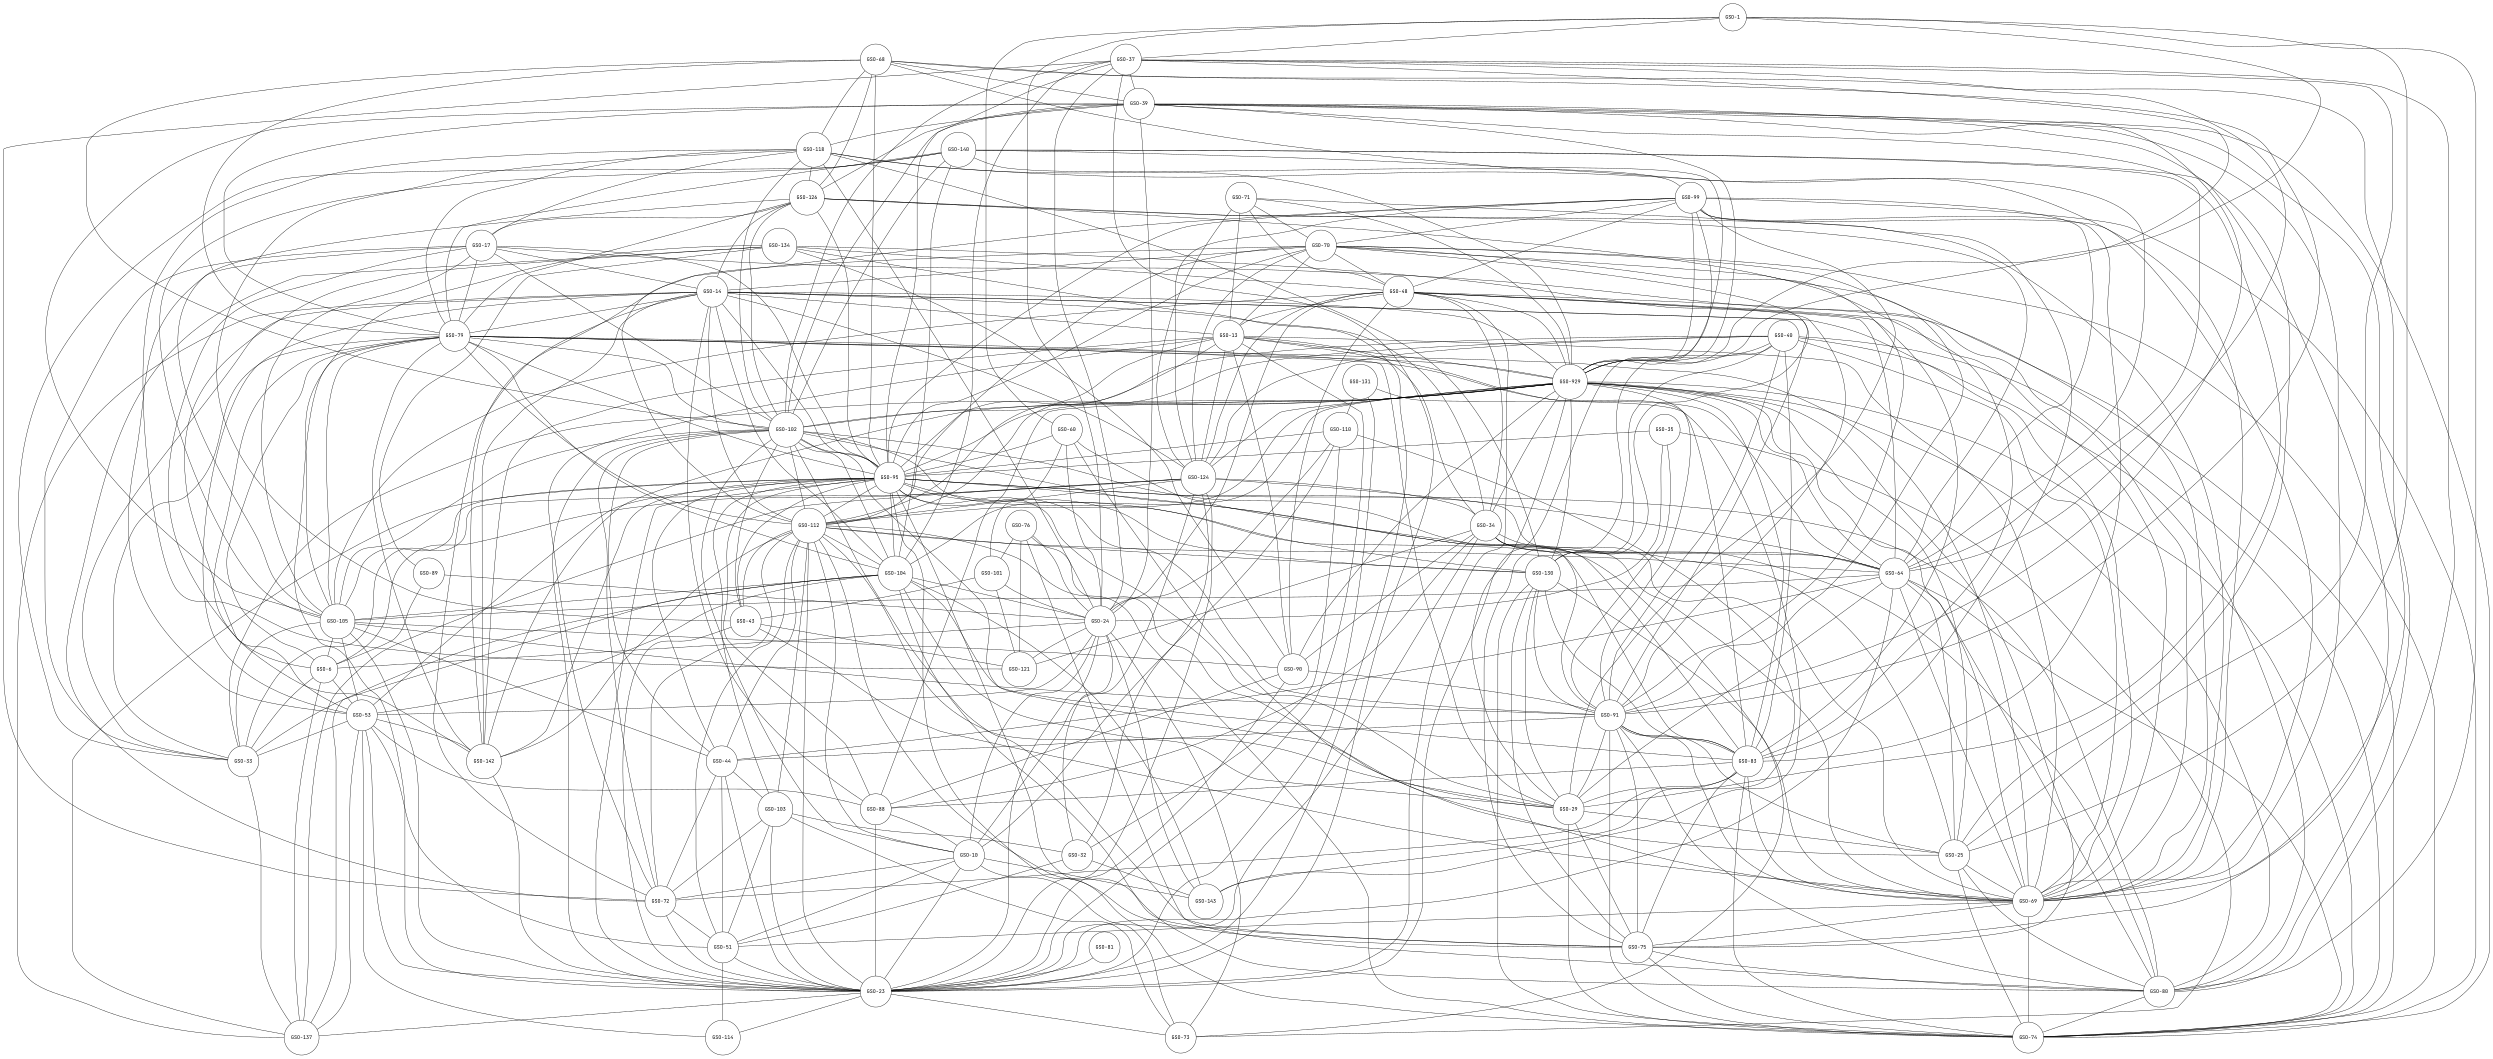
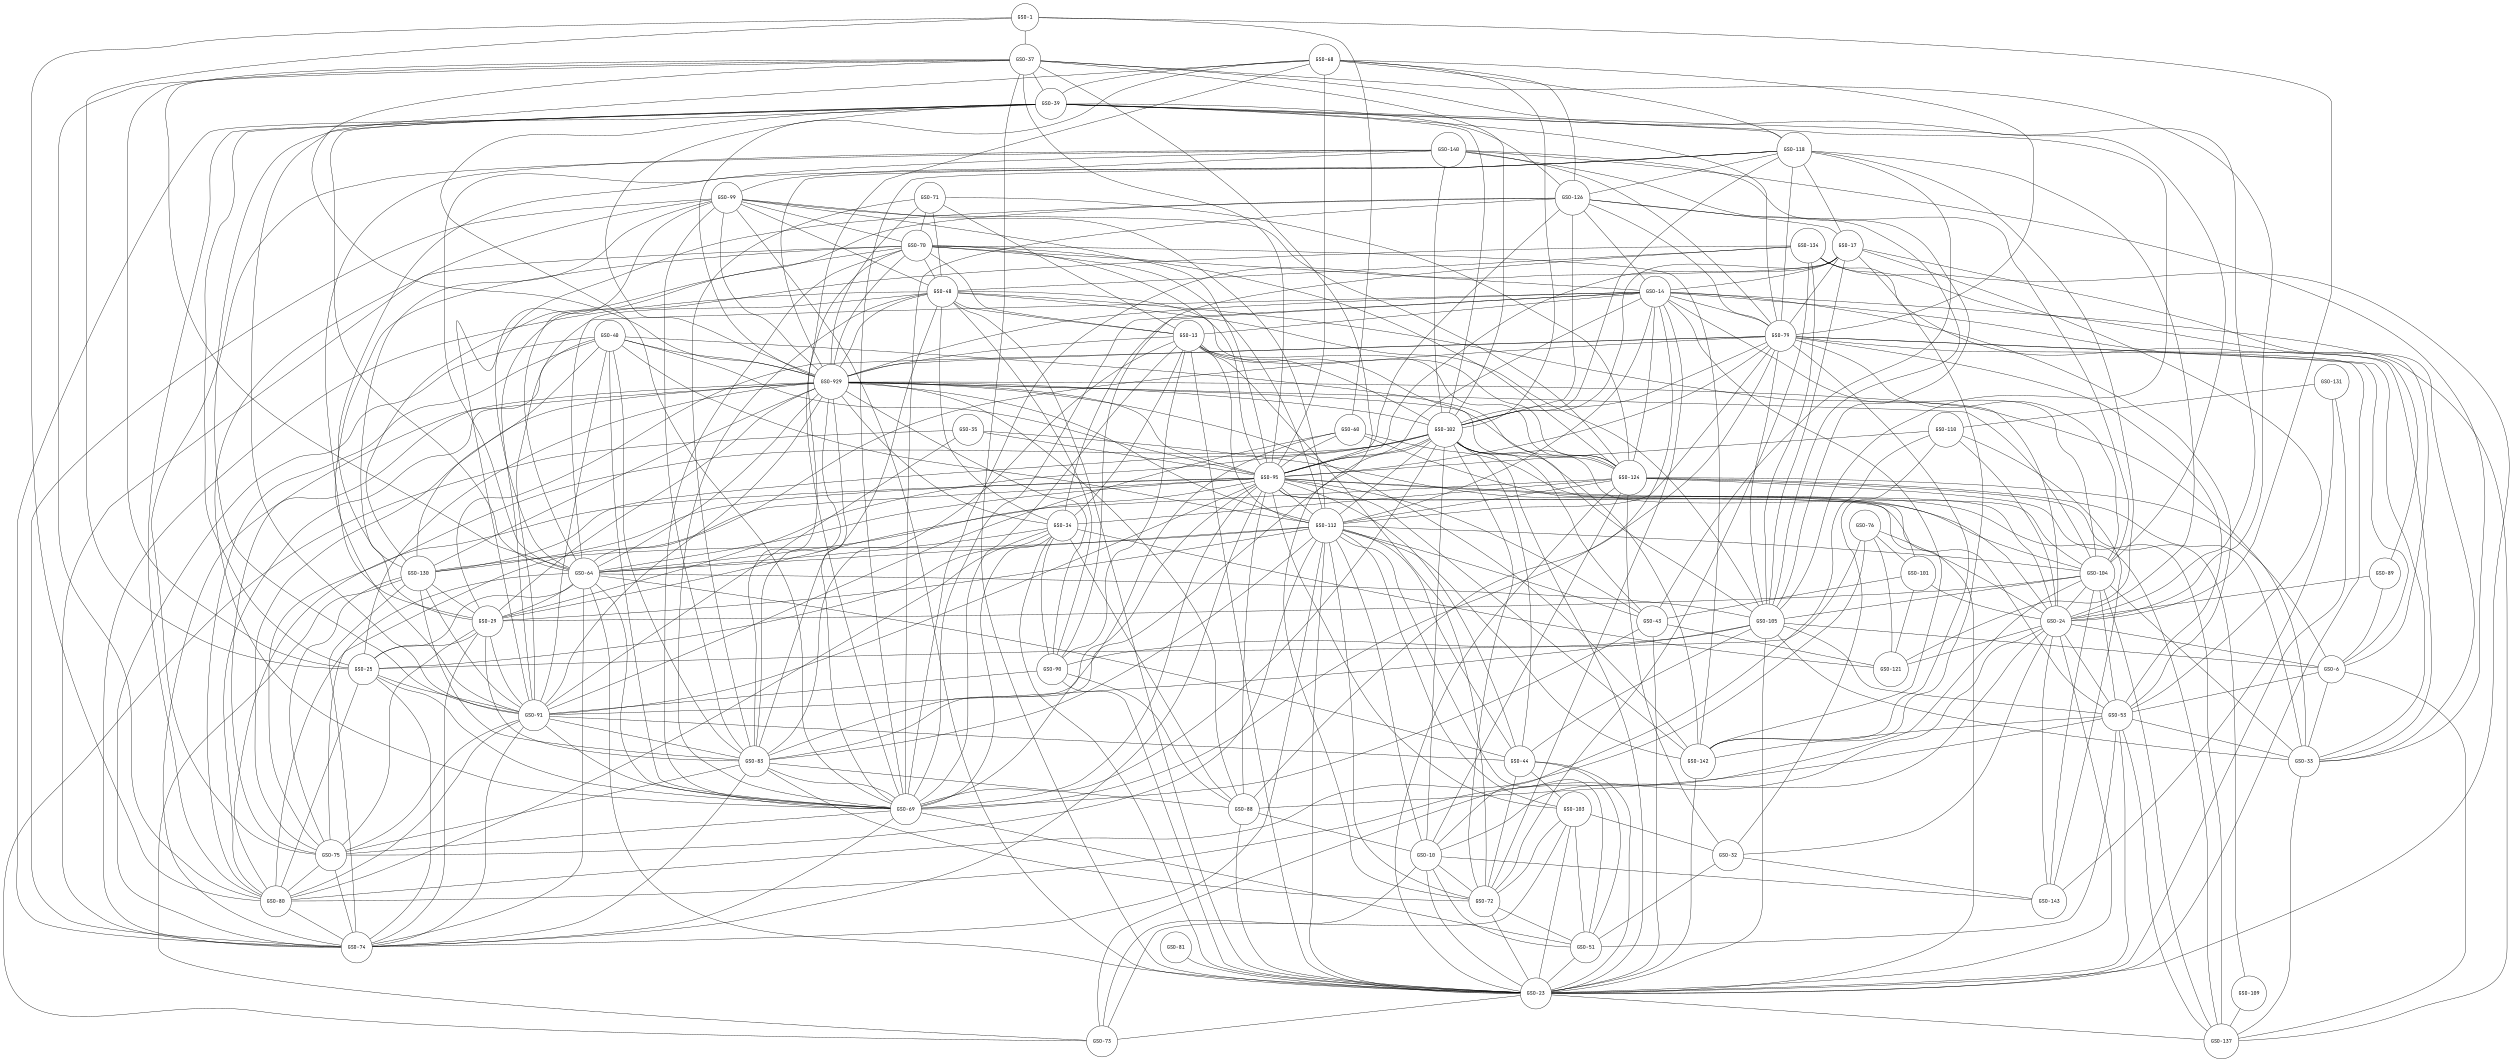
(2303, 142) -> (860, 304)
(464, 508) -> none
(1273, 722) -> (1064, 702)
none -> (2249, 993)
(723, 1038) -> none
